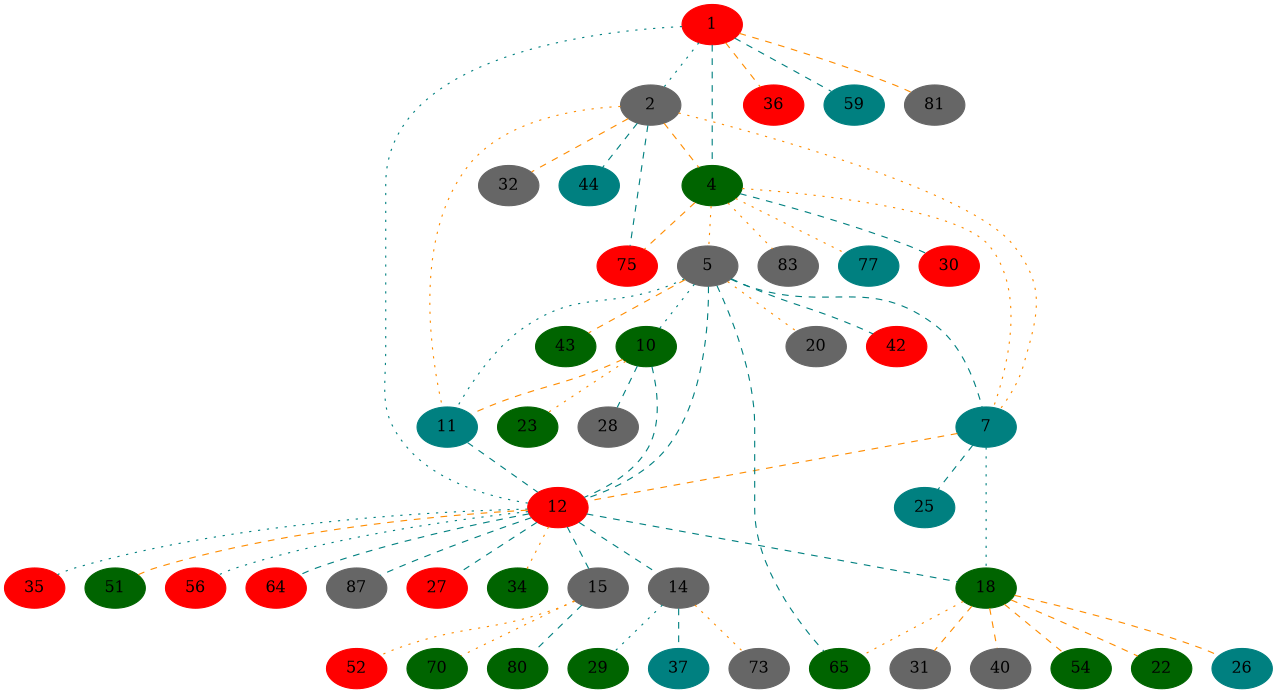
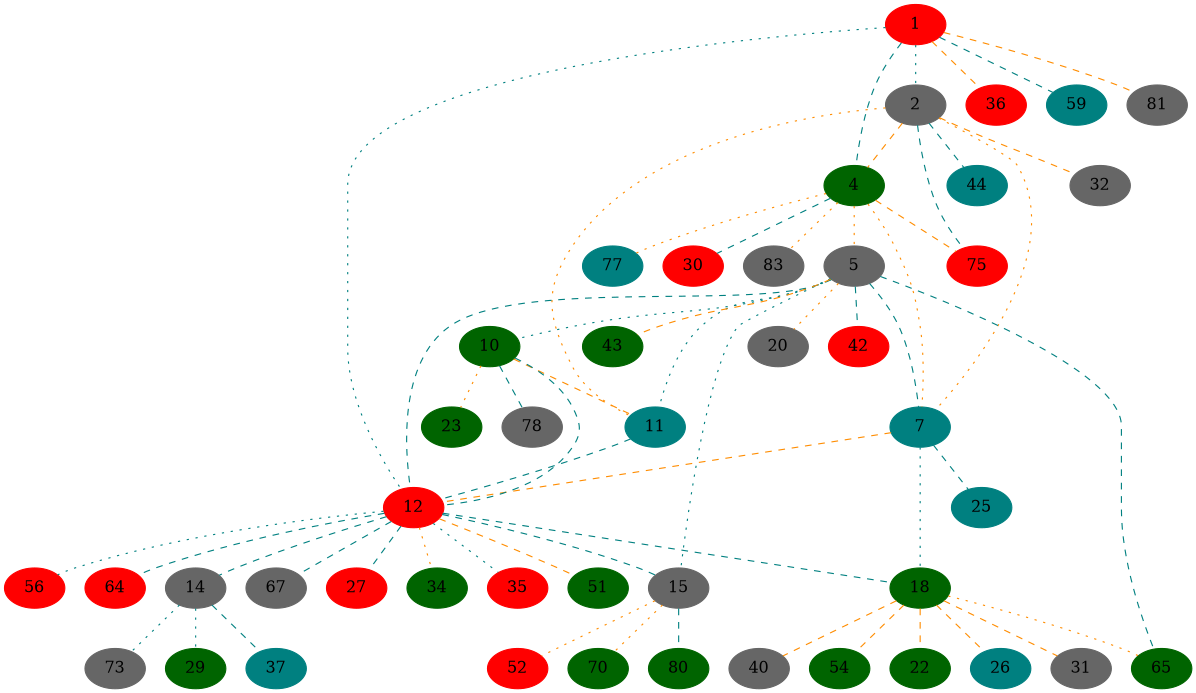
none -> (712, 394)
(608, 427) -> (532, 427)
(357, 588) -> (276, 588)
(719, 628) -> (156, 628)
